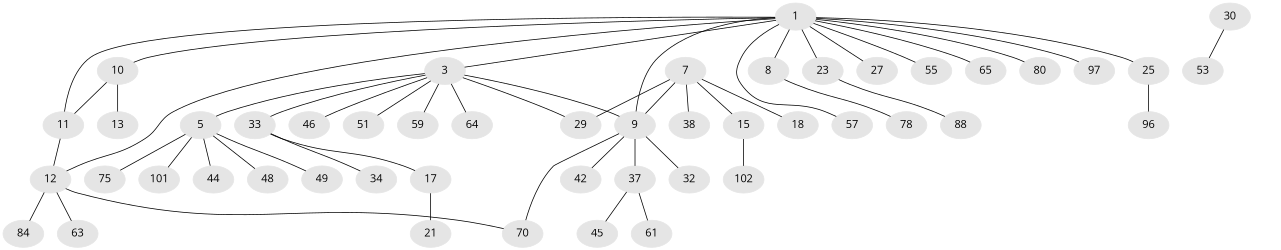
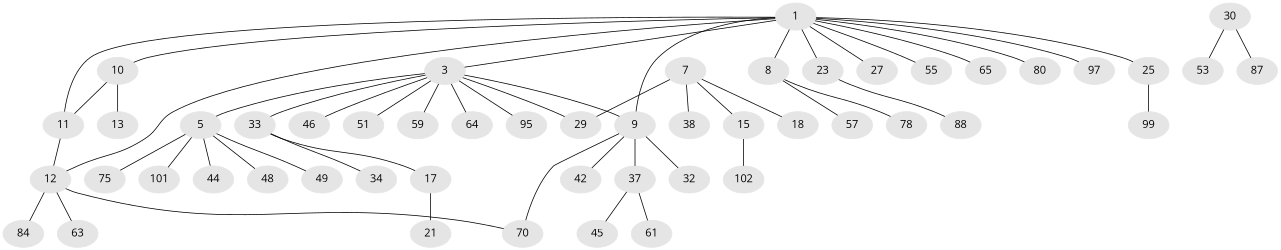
none -> (1257, 71)
(749, 93) -> (810, 98)
(660, 98) -> none
none -> (526, 125)
(1149, 125) -> (1149, 125)
